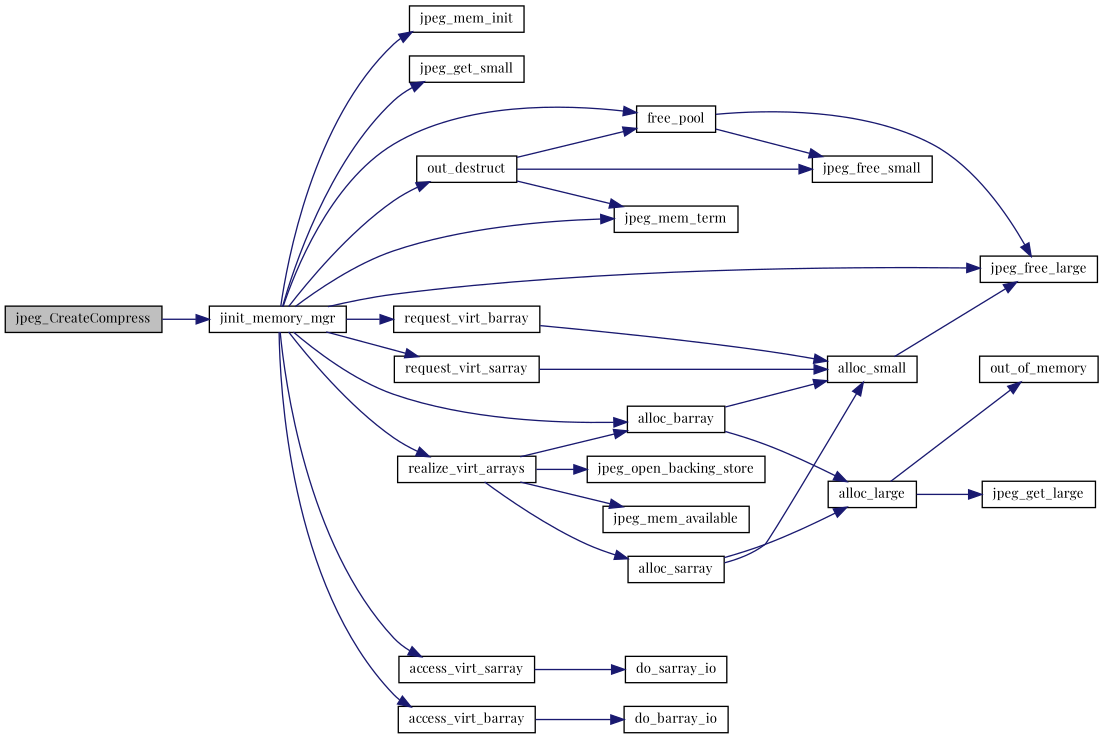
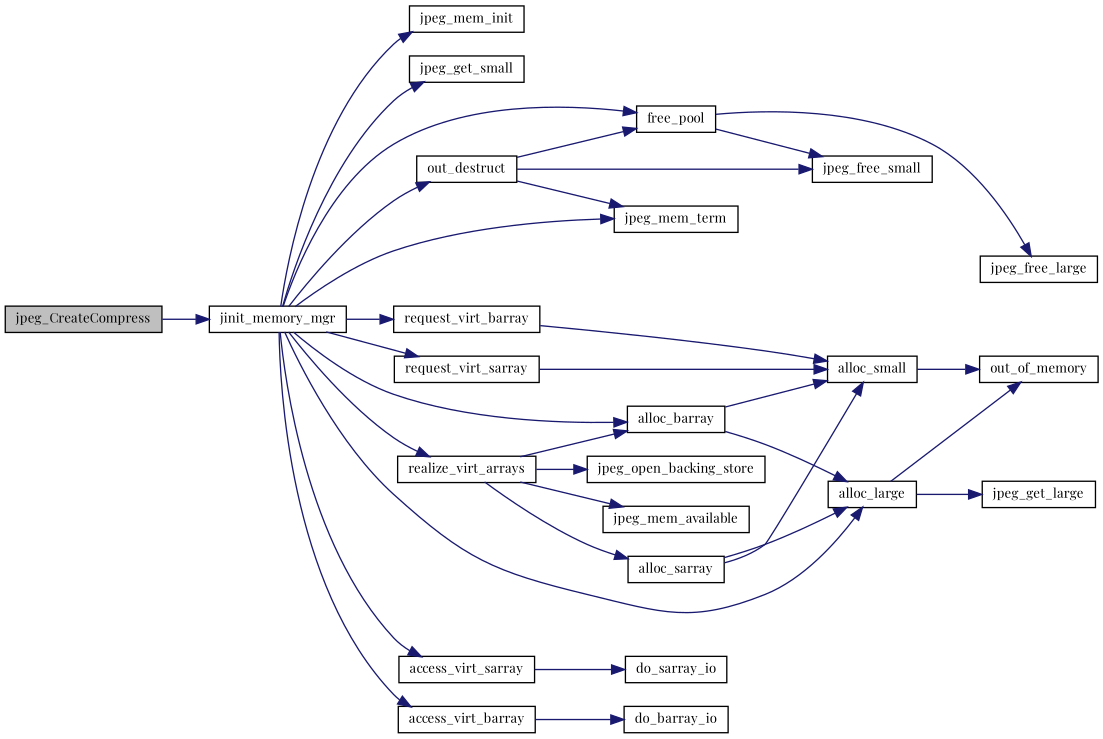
(646, 274) -> (531, 579)
(950, 323) -> (941, 369)
